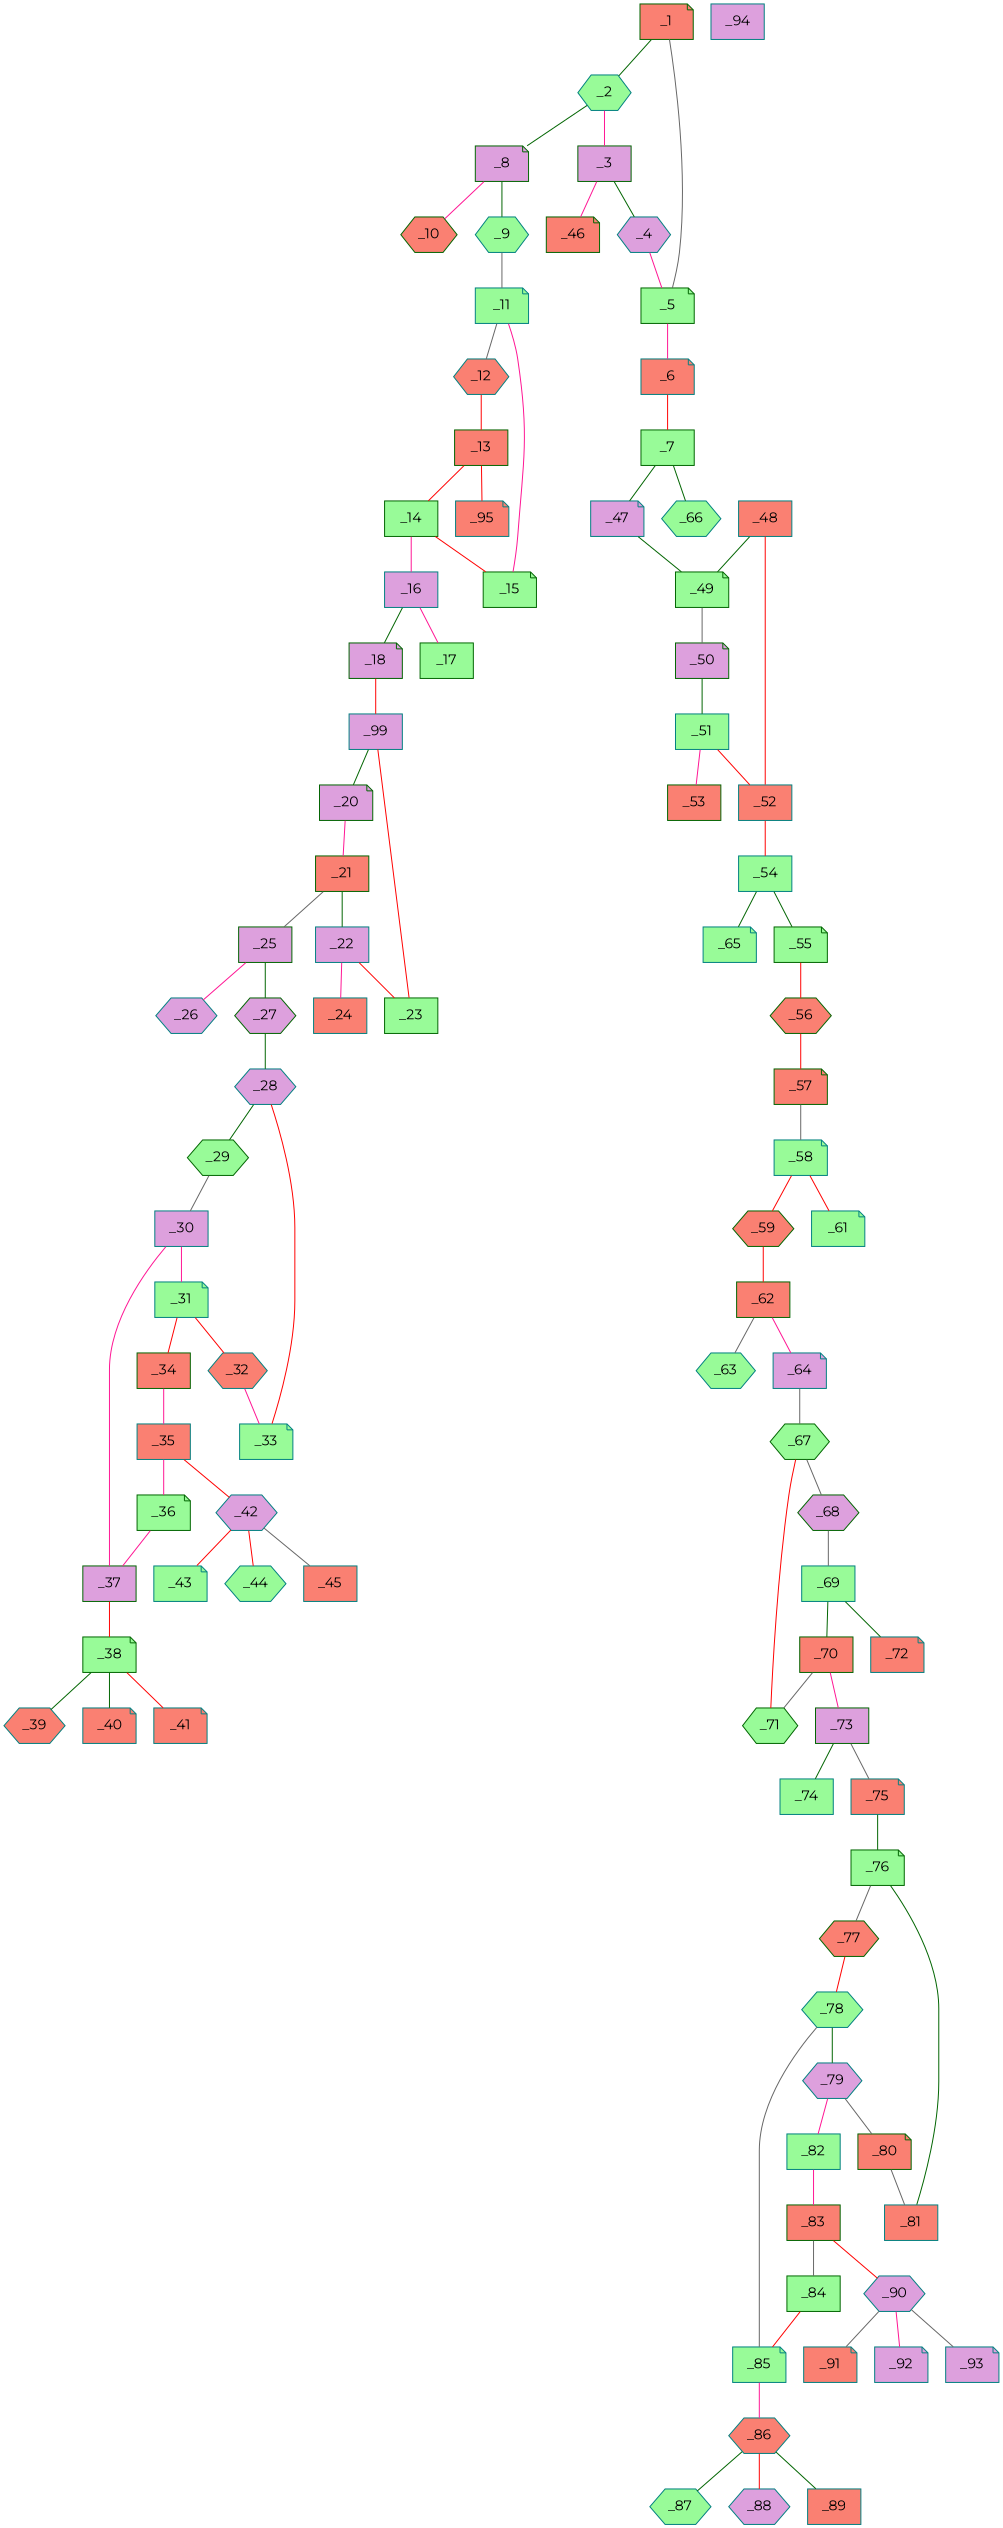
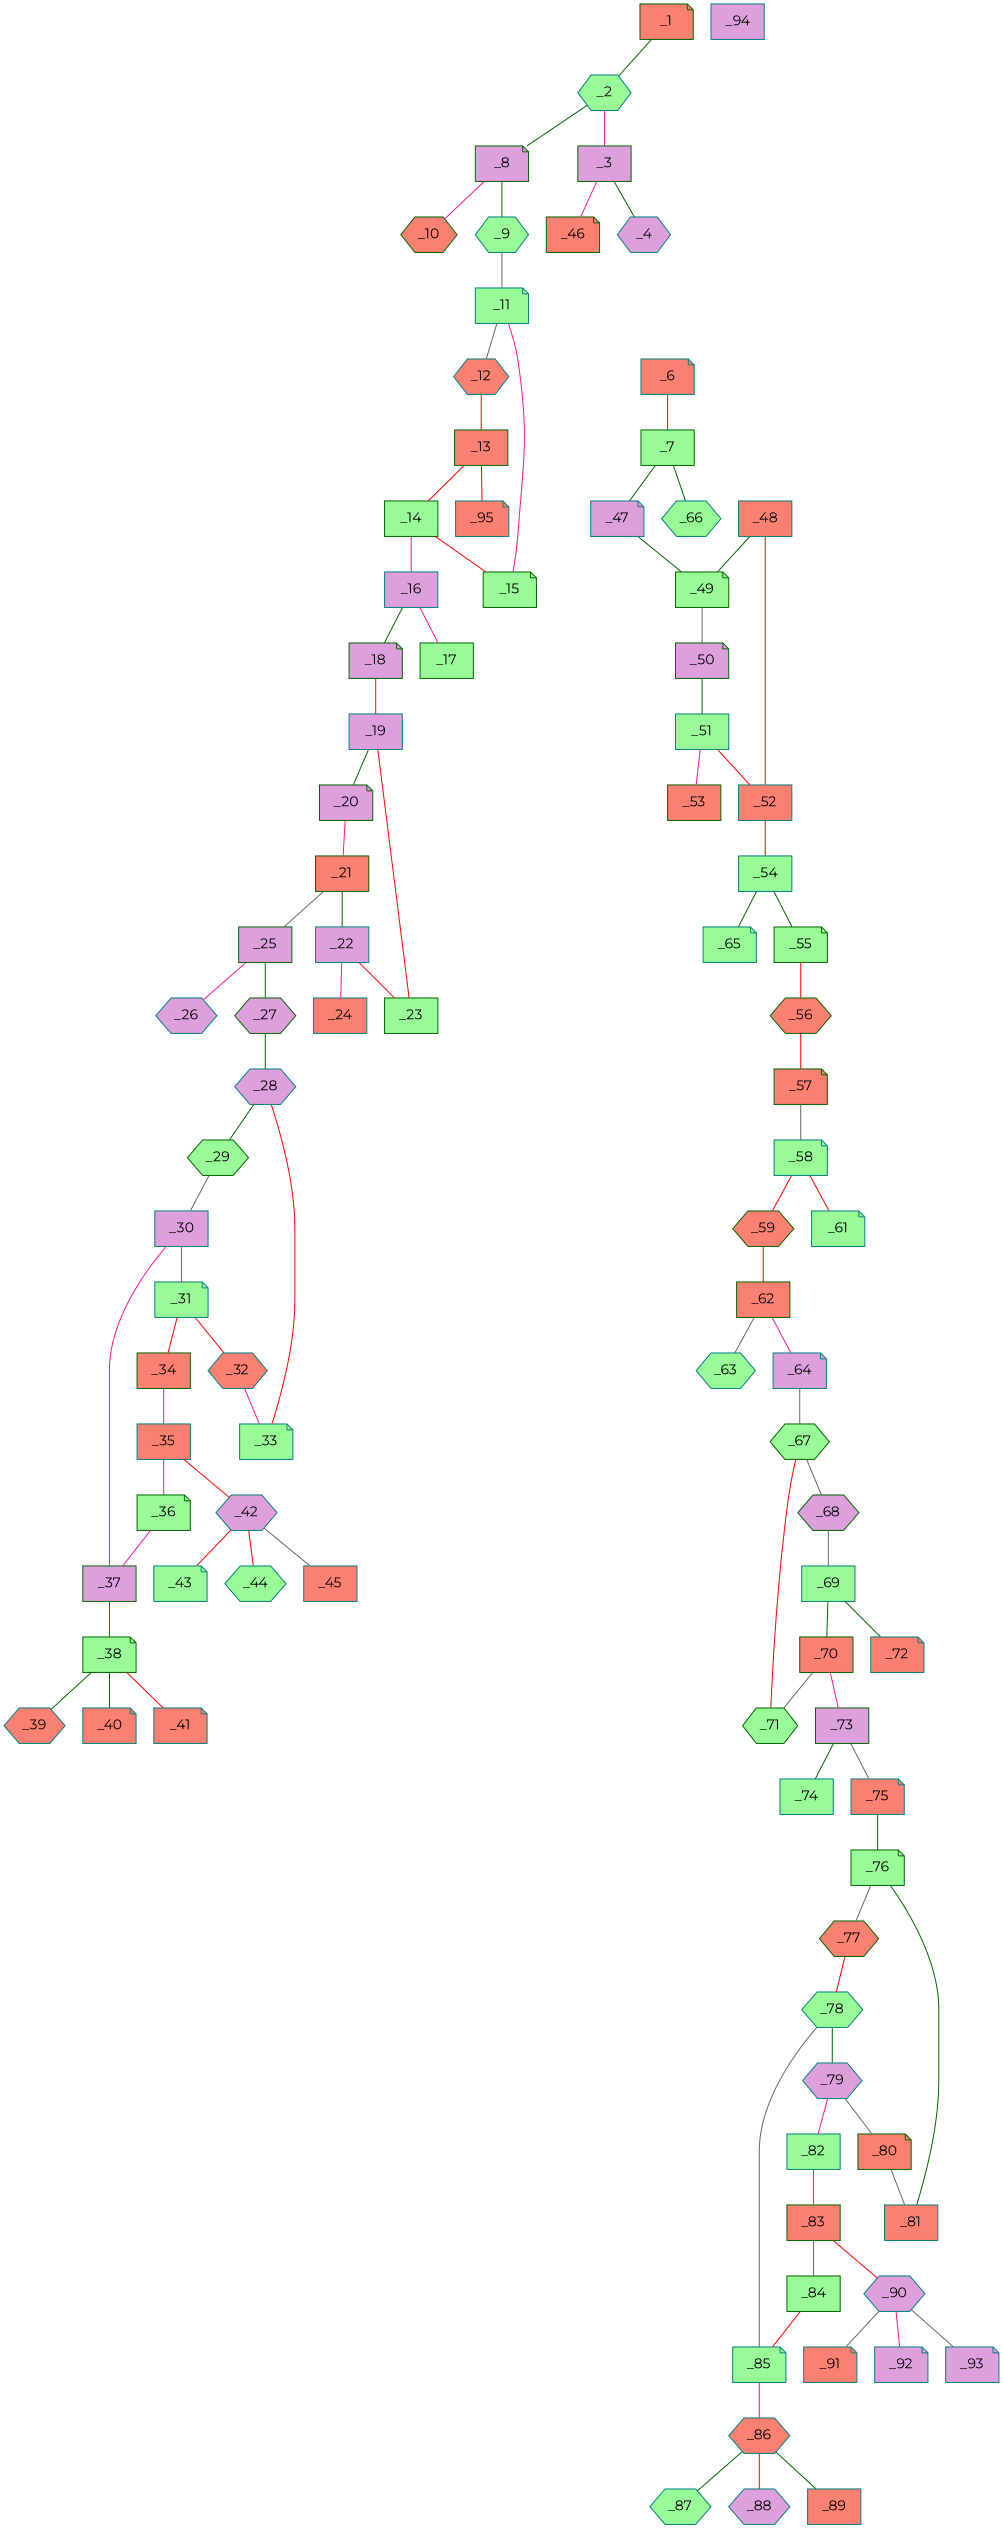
(668, 306) -> none
(376, 732) -> (376, 732)
